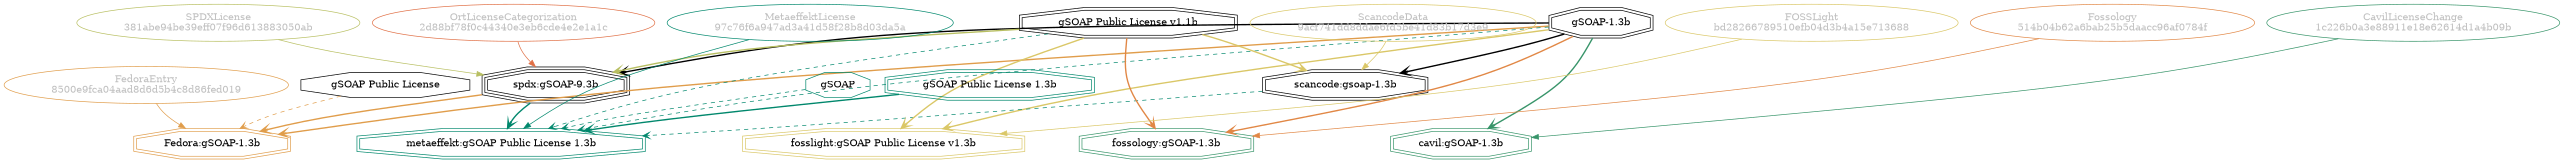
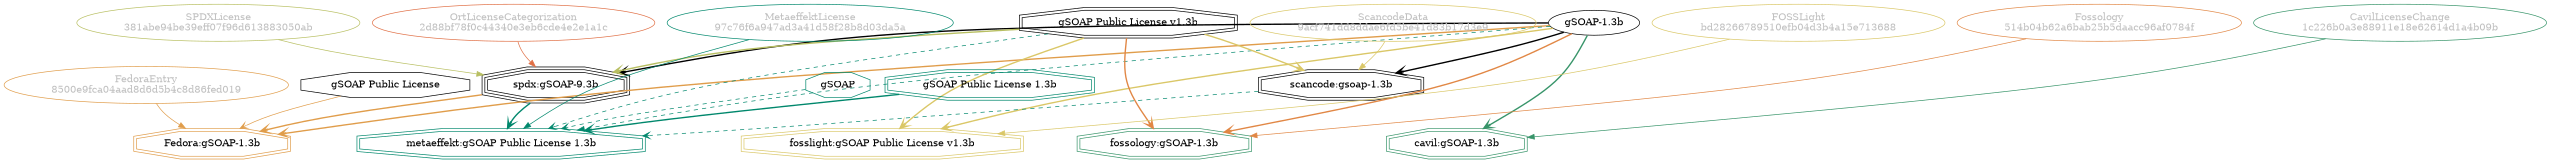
(1128, 23) -> (1128, 23)
(1601, 23) -> (1594, 23)
(1066, 67) -> (1066, 67)
(293, 109) -> (293, 109)
